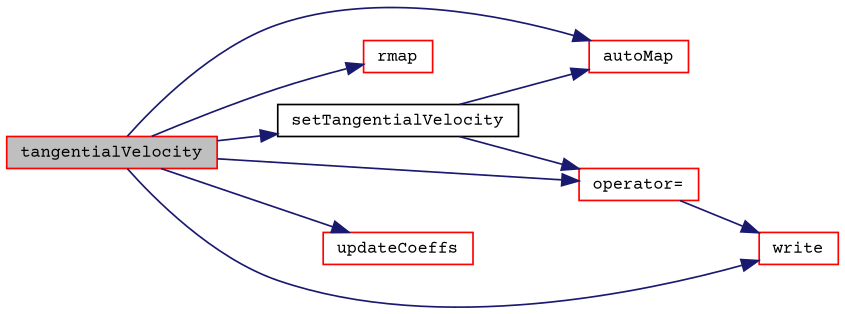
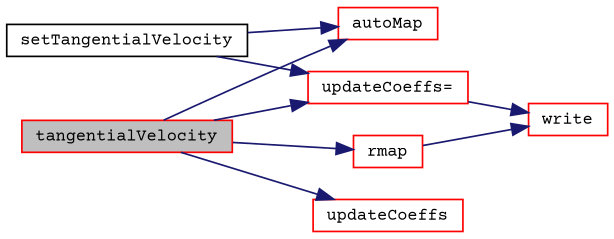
(239, 138) -> none
(639, 184) -> (388, 88)
(416, 306) -> (467, 137)
